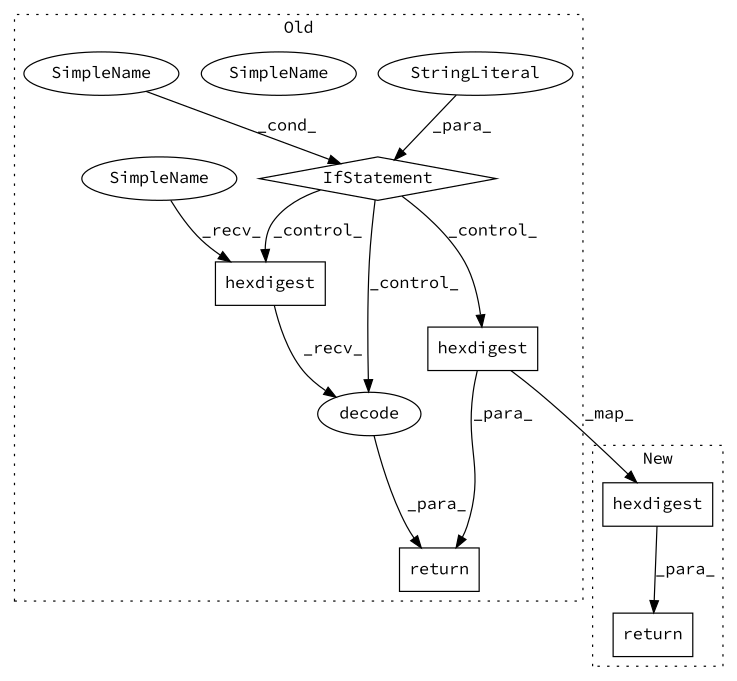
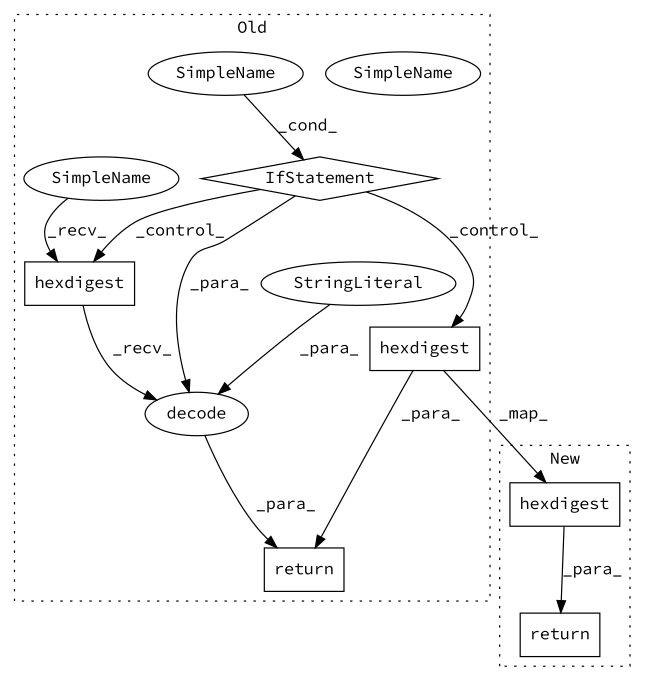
(430, 123) -> (278, 344)
(415, 284) -> (220, 284)
